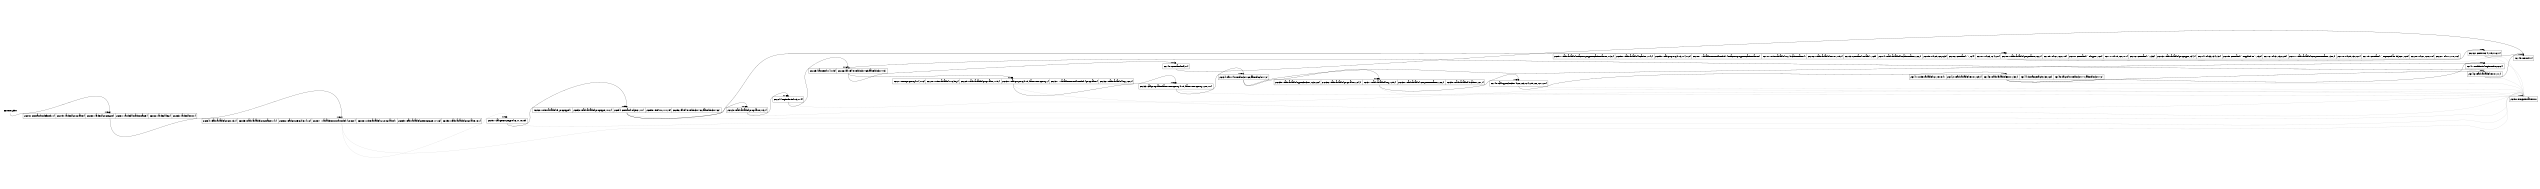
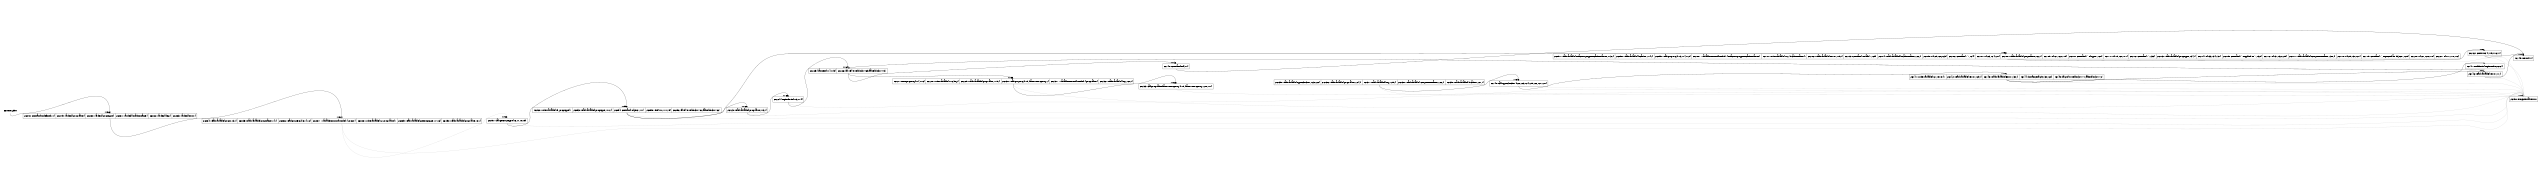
(1244, 77) -> none
